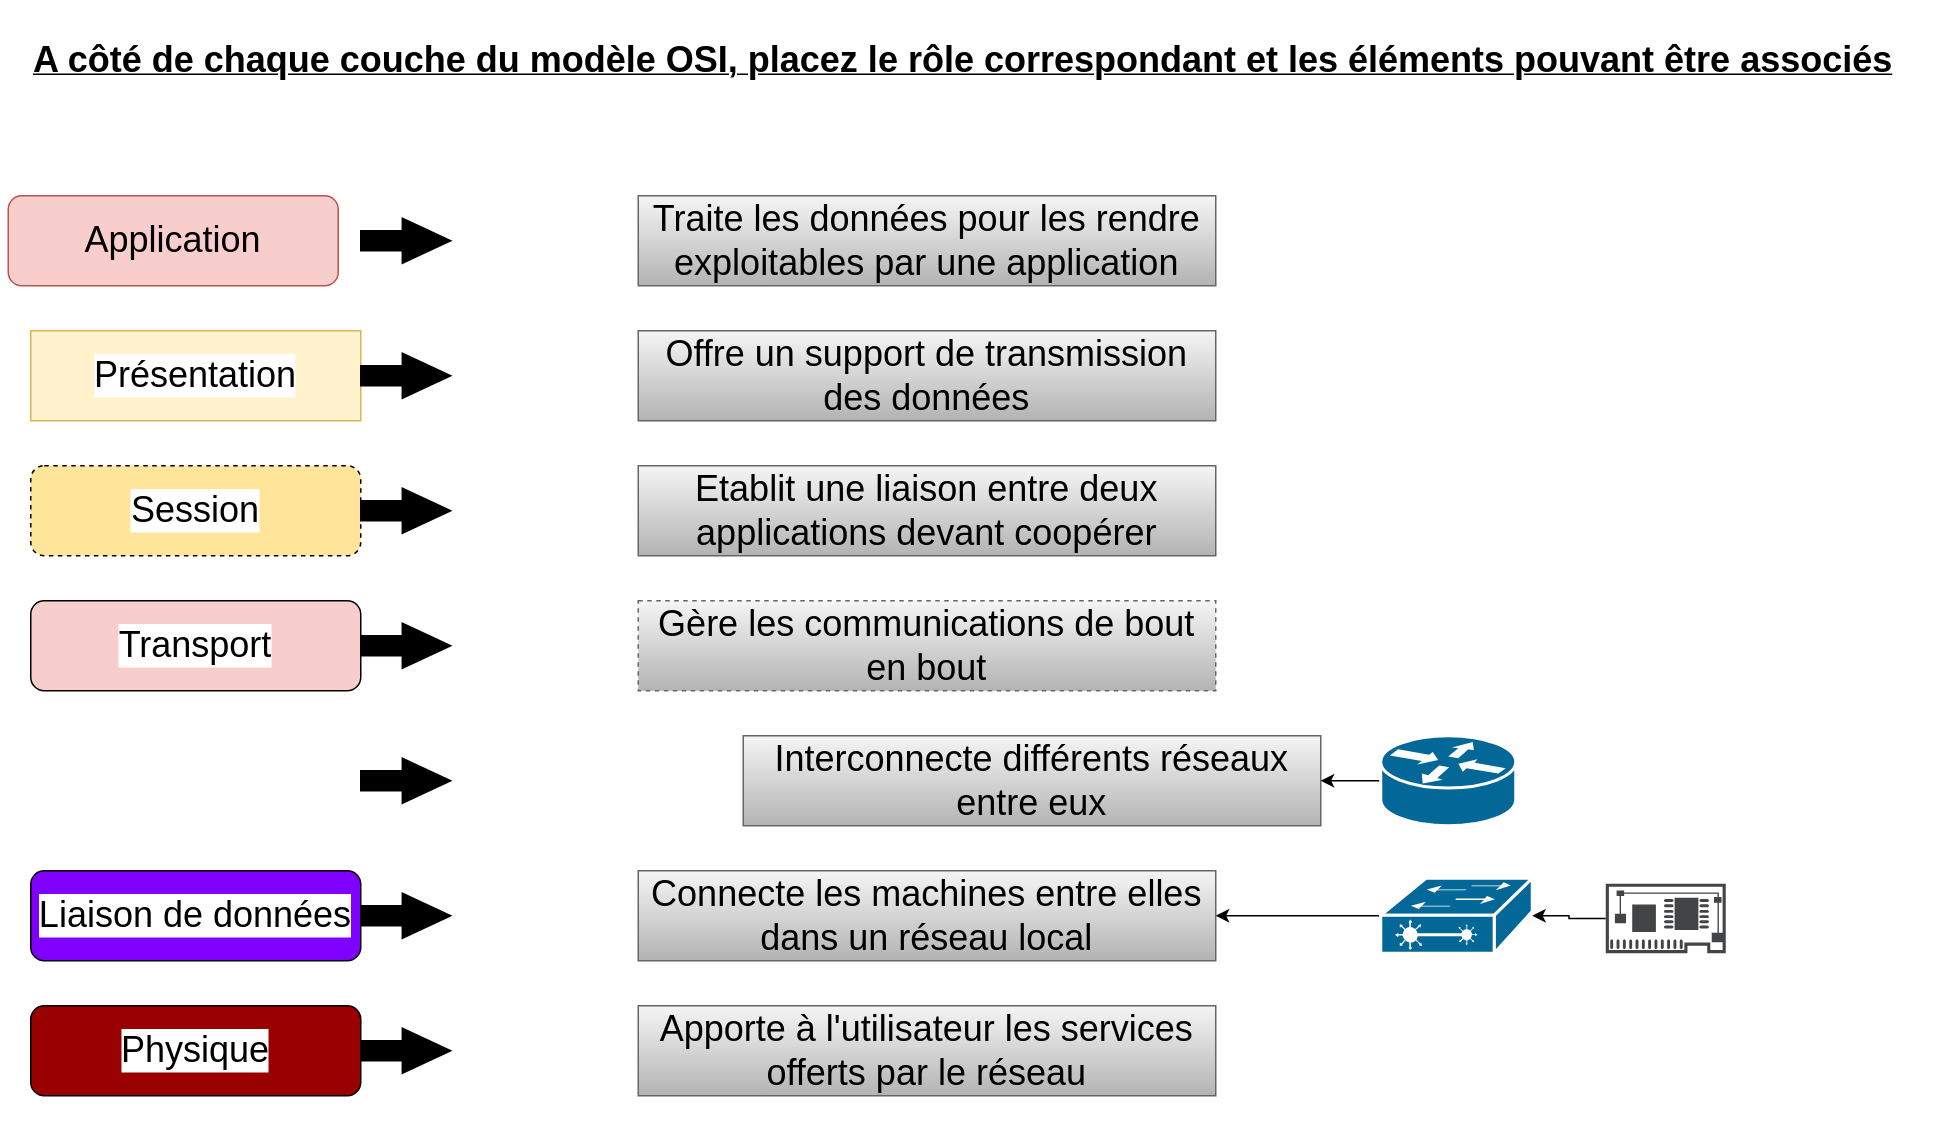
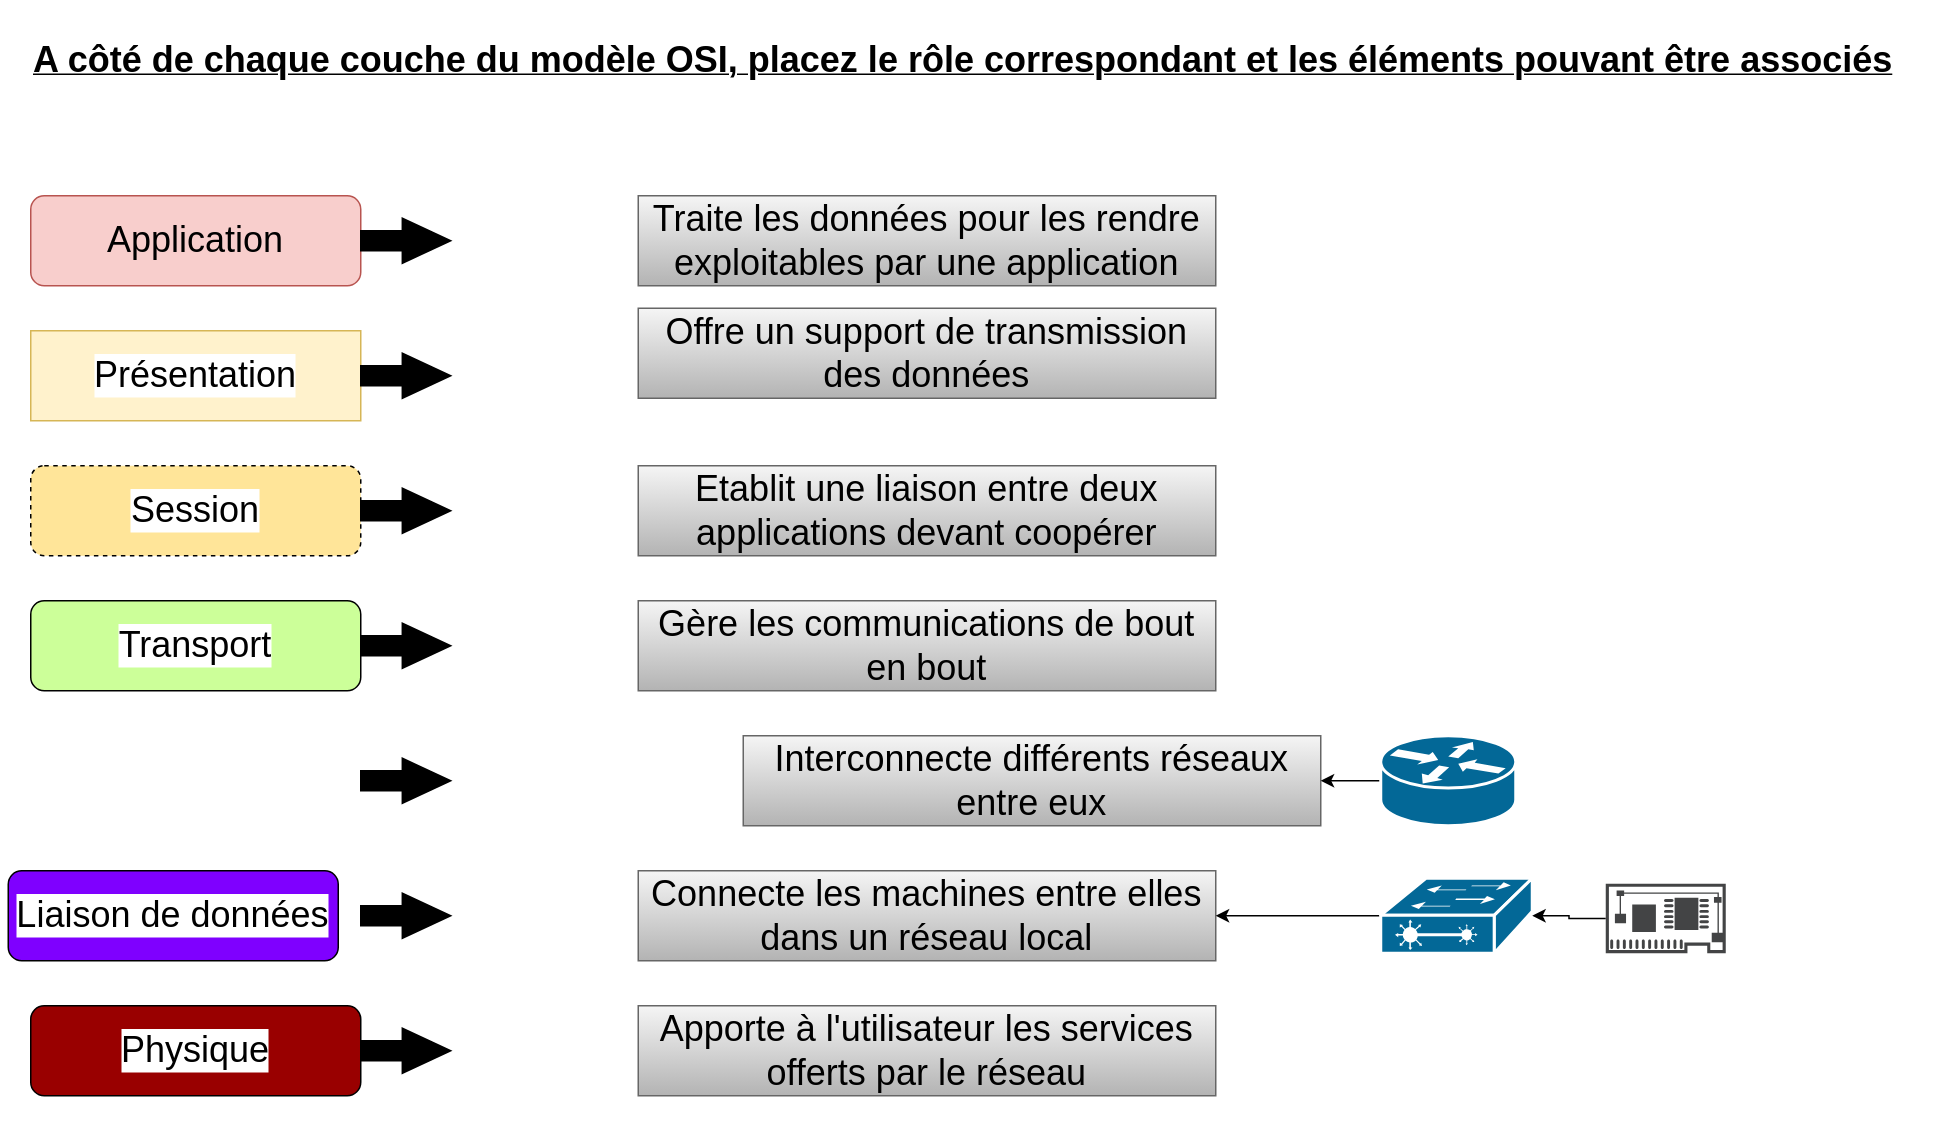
(173, 241) -> (196, 241)
(927, 376) -> (927, 353)
(196, 646) -> (196, 646)
(927, 646) -> (927, 646)
(196, 916) -> (173, 916)
